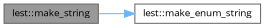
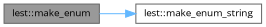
(51, 14) -> (52, 14)
